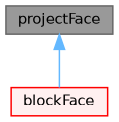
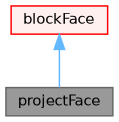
(59, 68) -> (59, 68)
